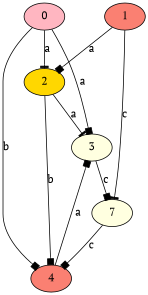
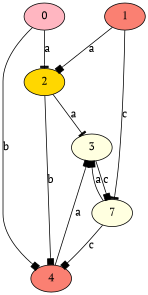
(74, 76) -> (95, 186)
